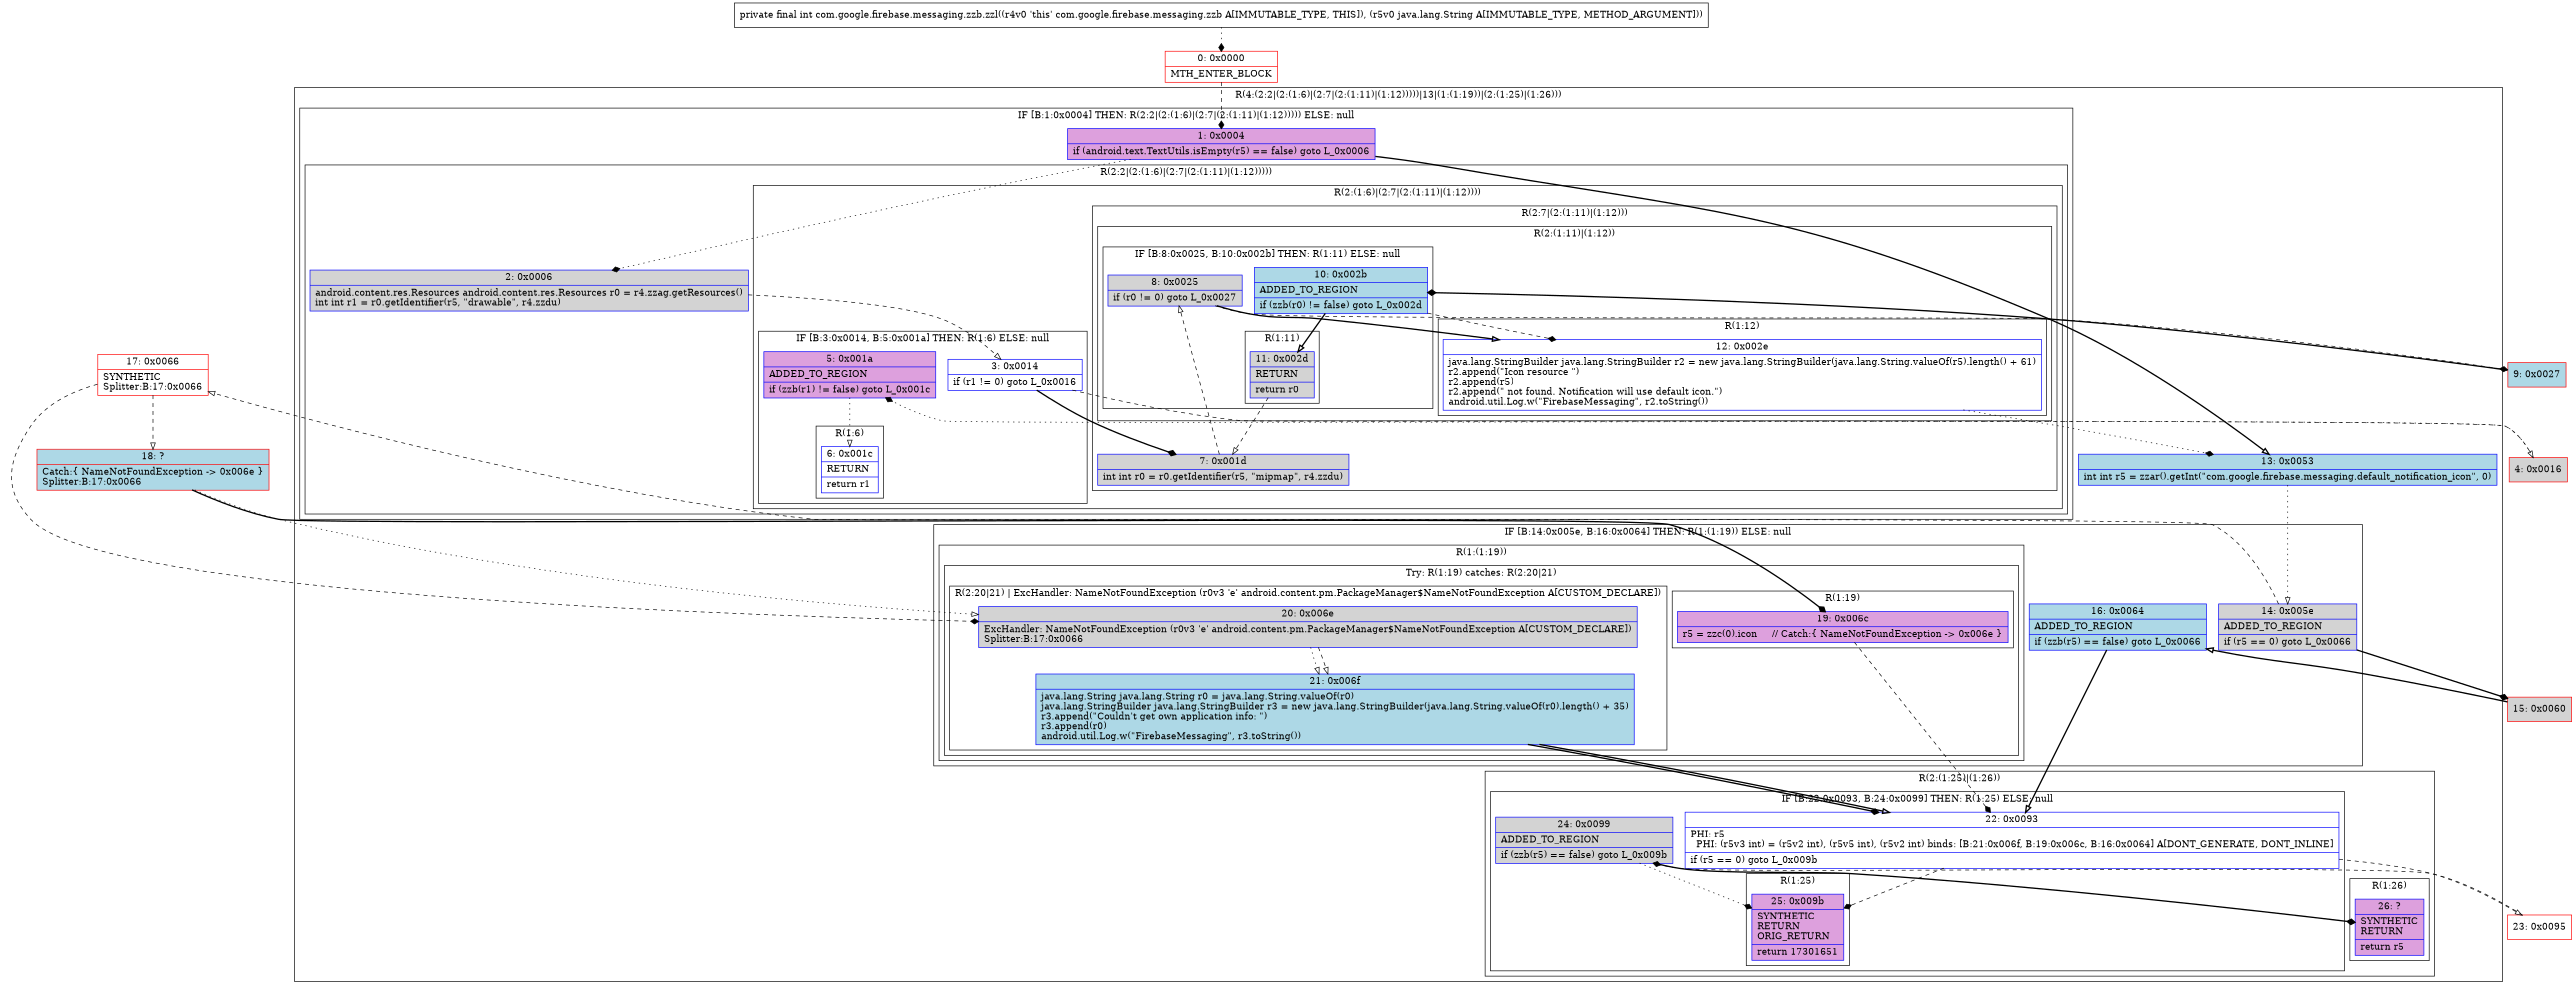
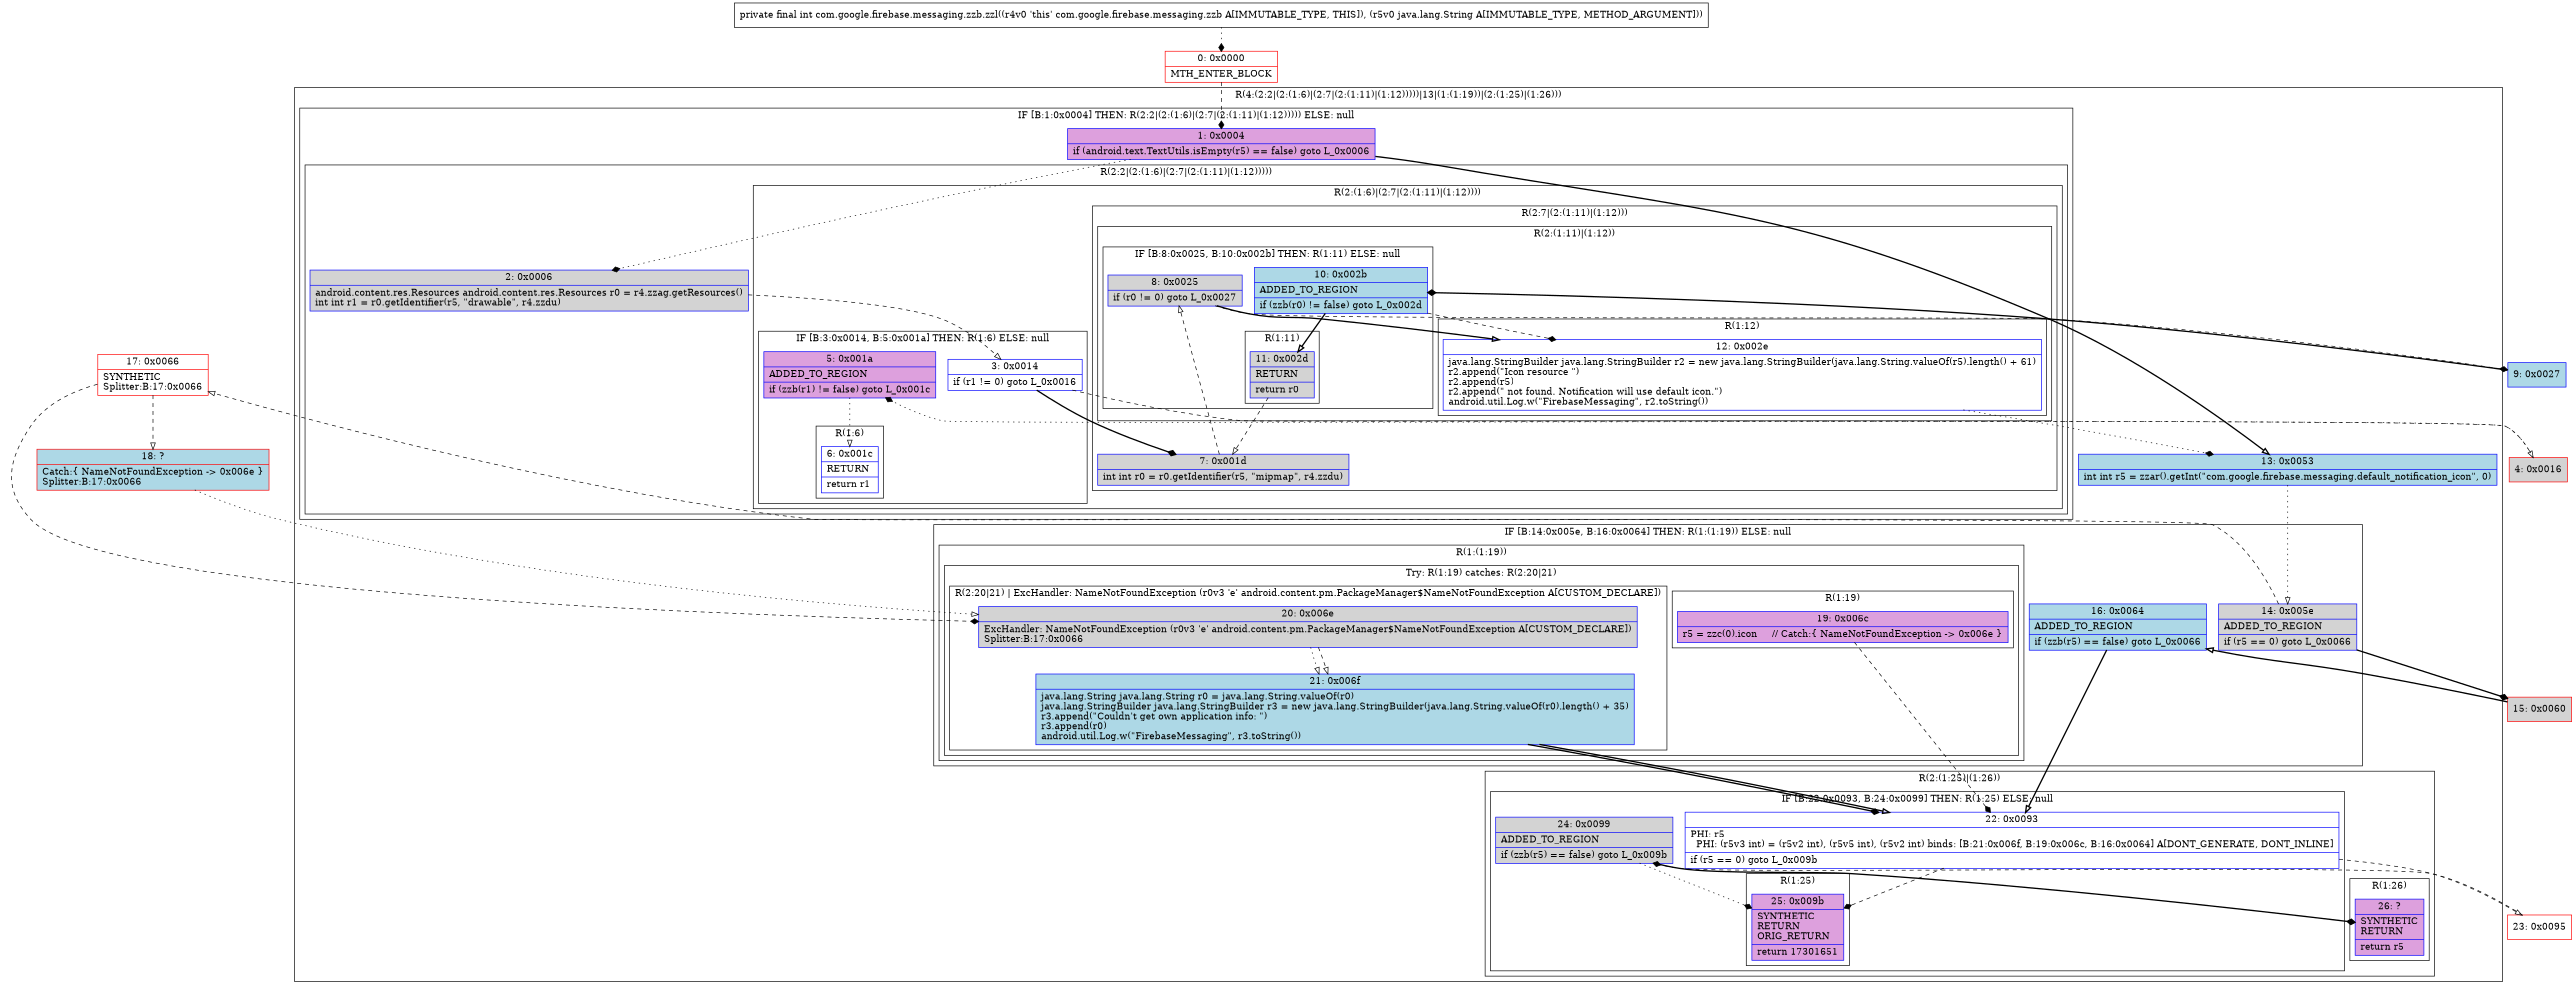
(2537, 375) -> (2537, 375)
(1014, 521) -> none
